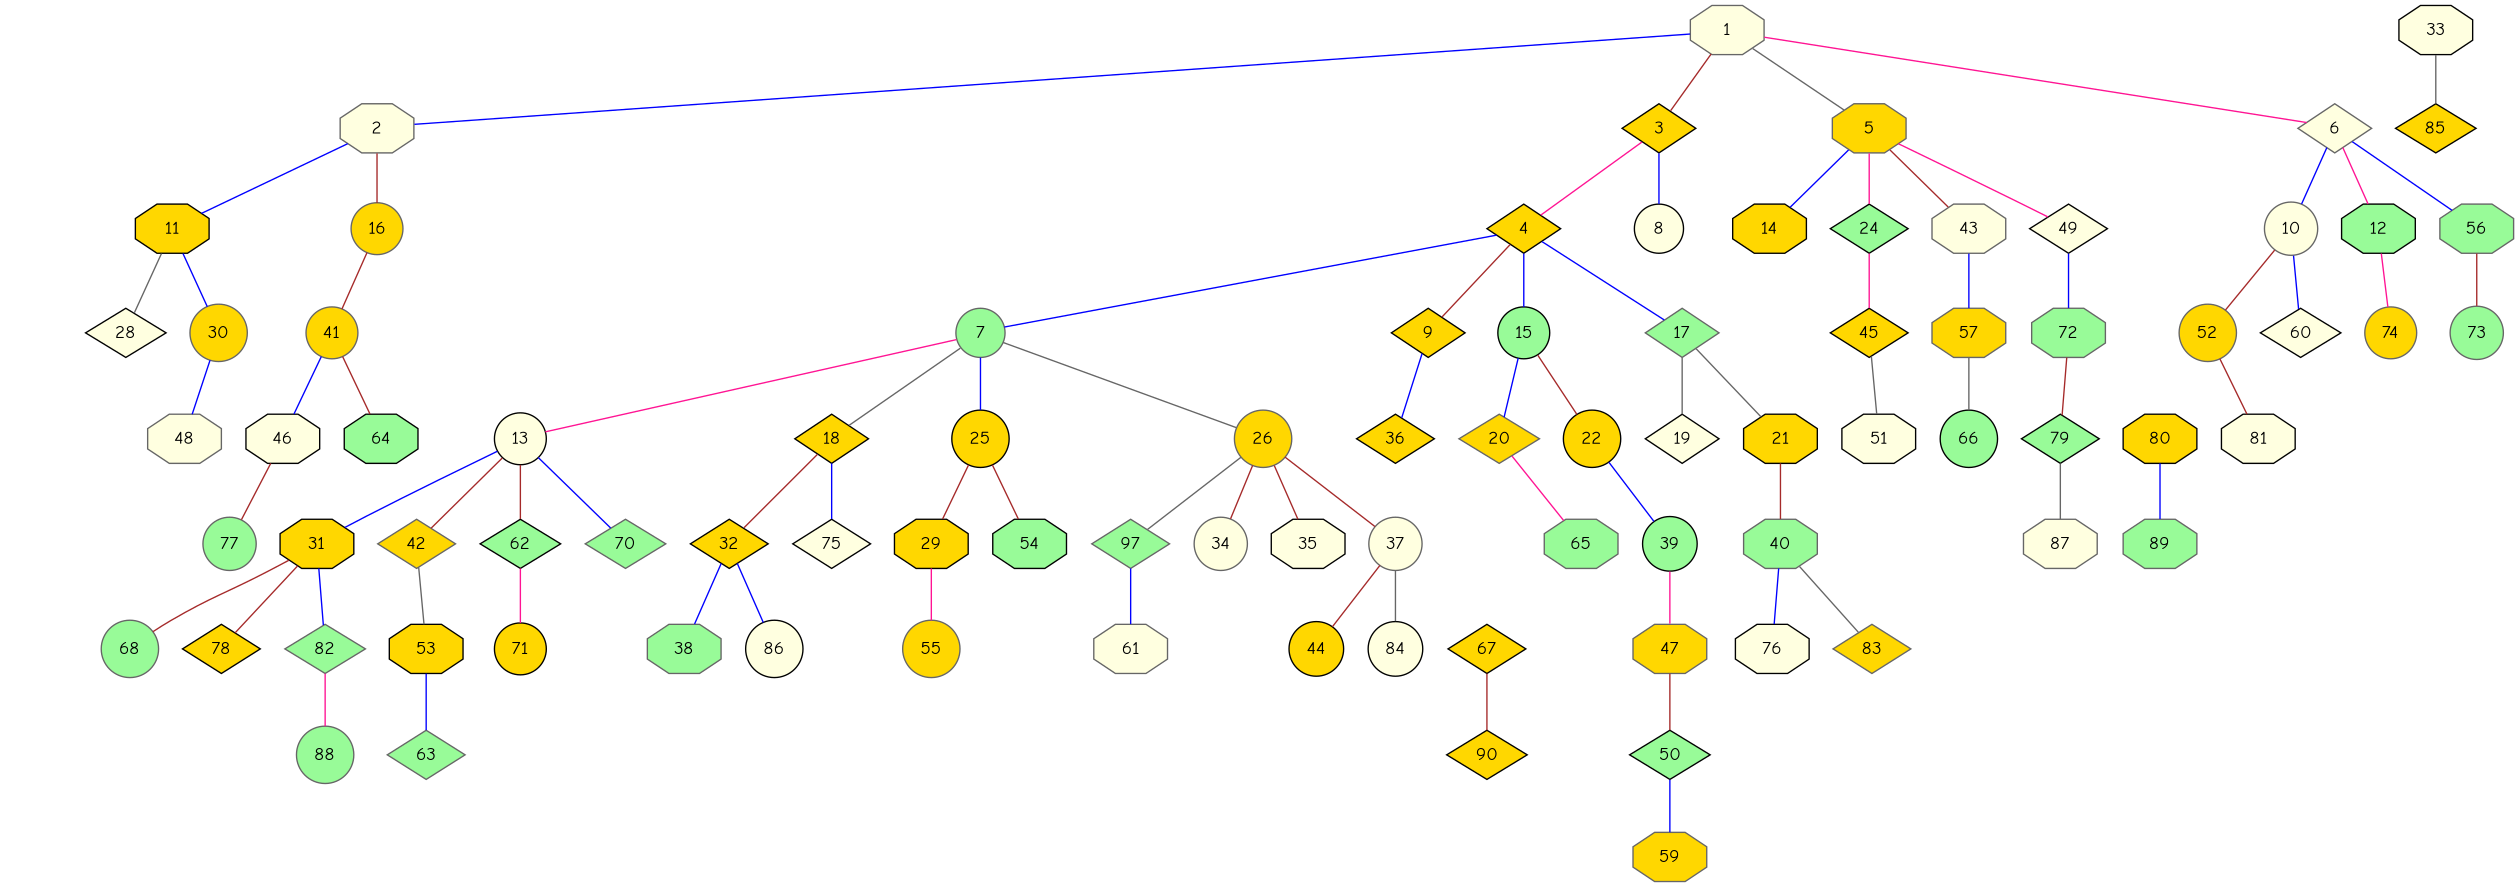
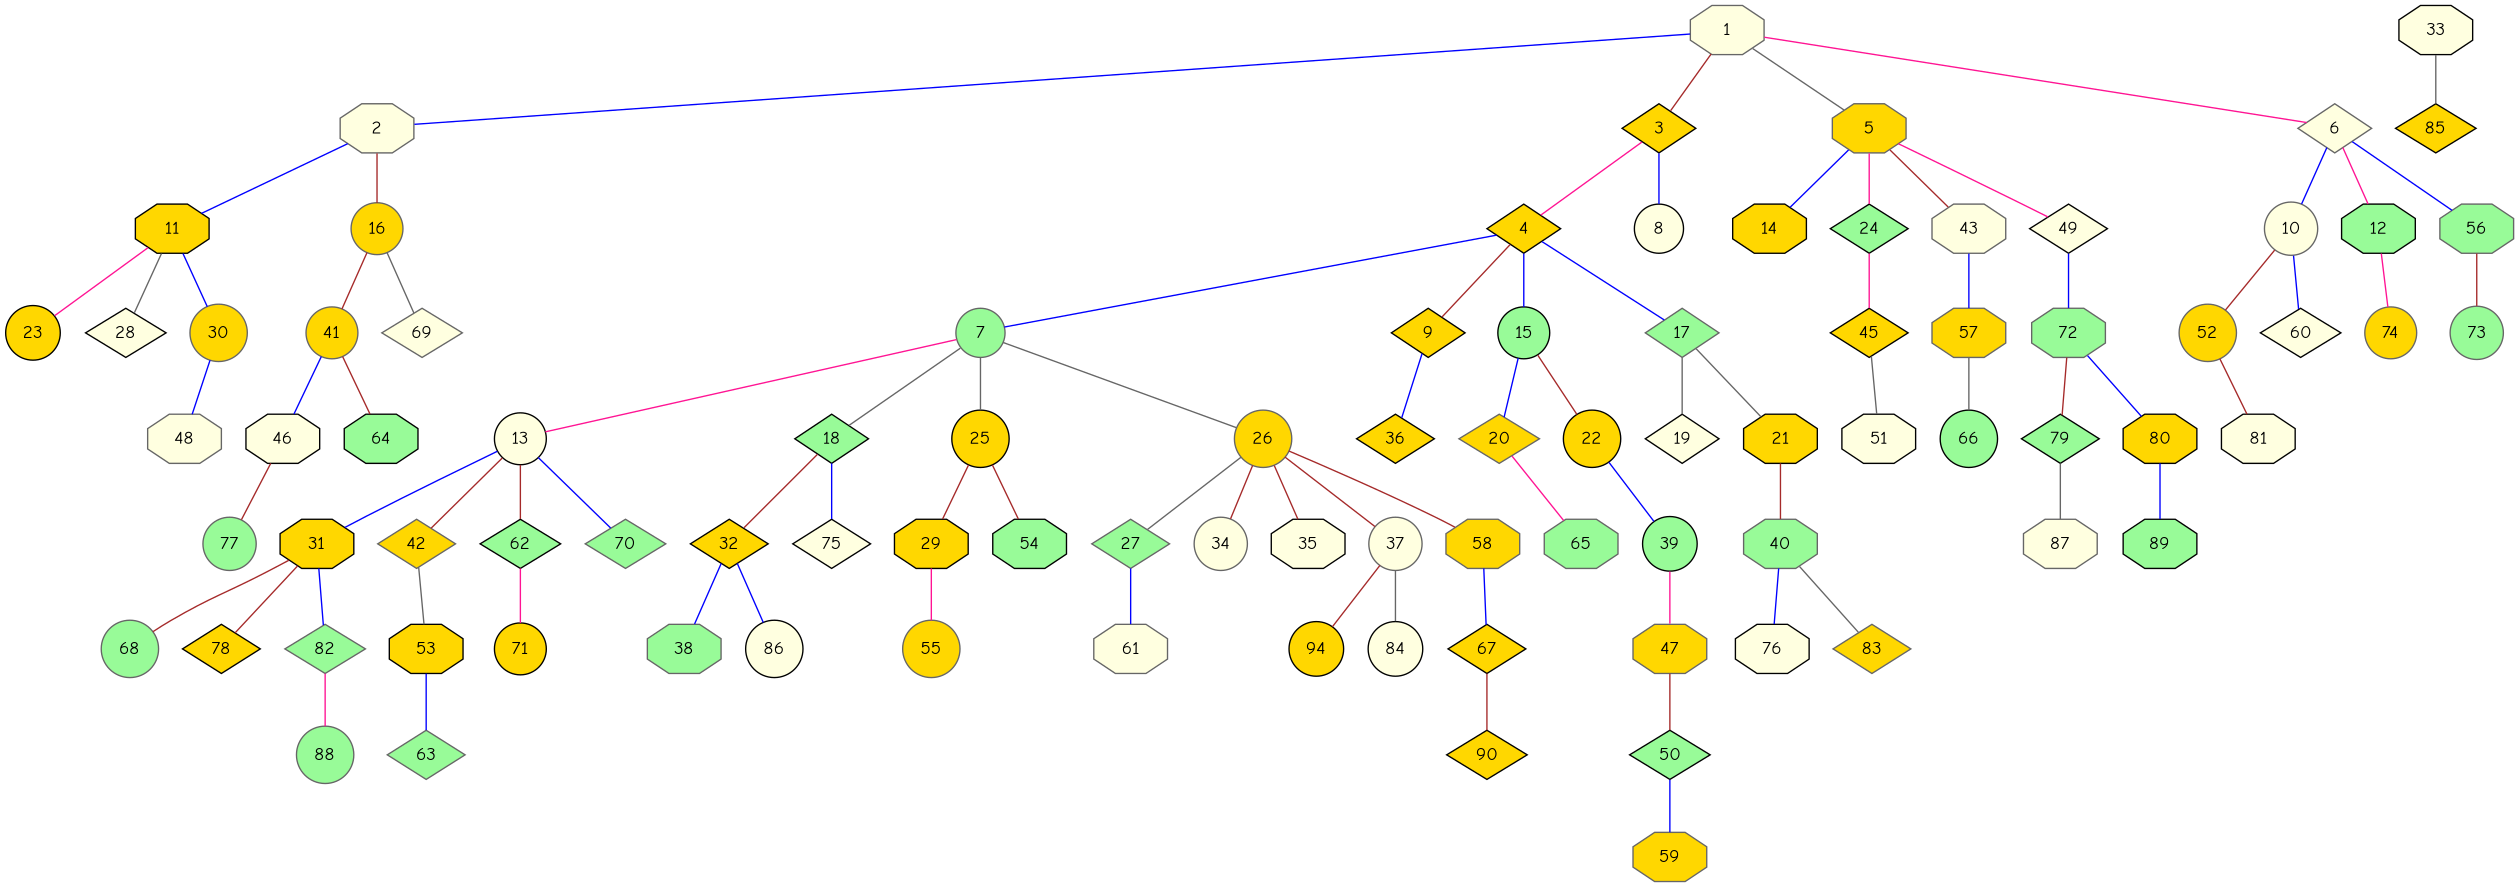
none -> (33, 333)
none -> (422, 333)
(980, 384) -> (980, 384)
none -> (2114, 386)
(832, 439) -> (832, 439)
(1131, 544) -> (1131, 544)
none -> (1483, 544)
(2160, 544) -> (2160, 544)
(1316, 649) -> (1316, 649)
